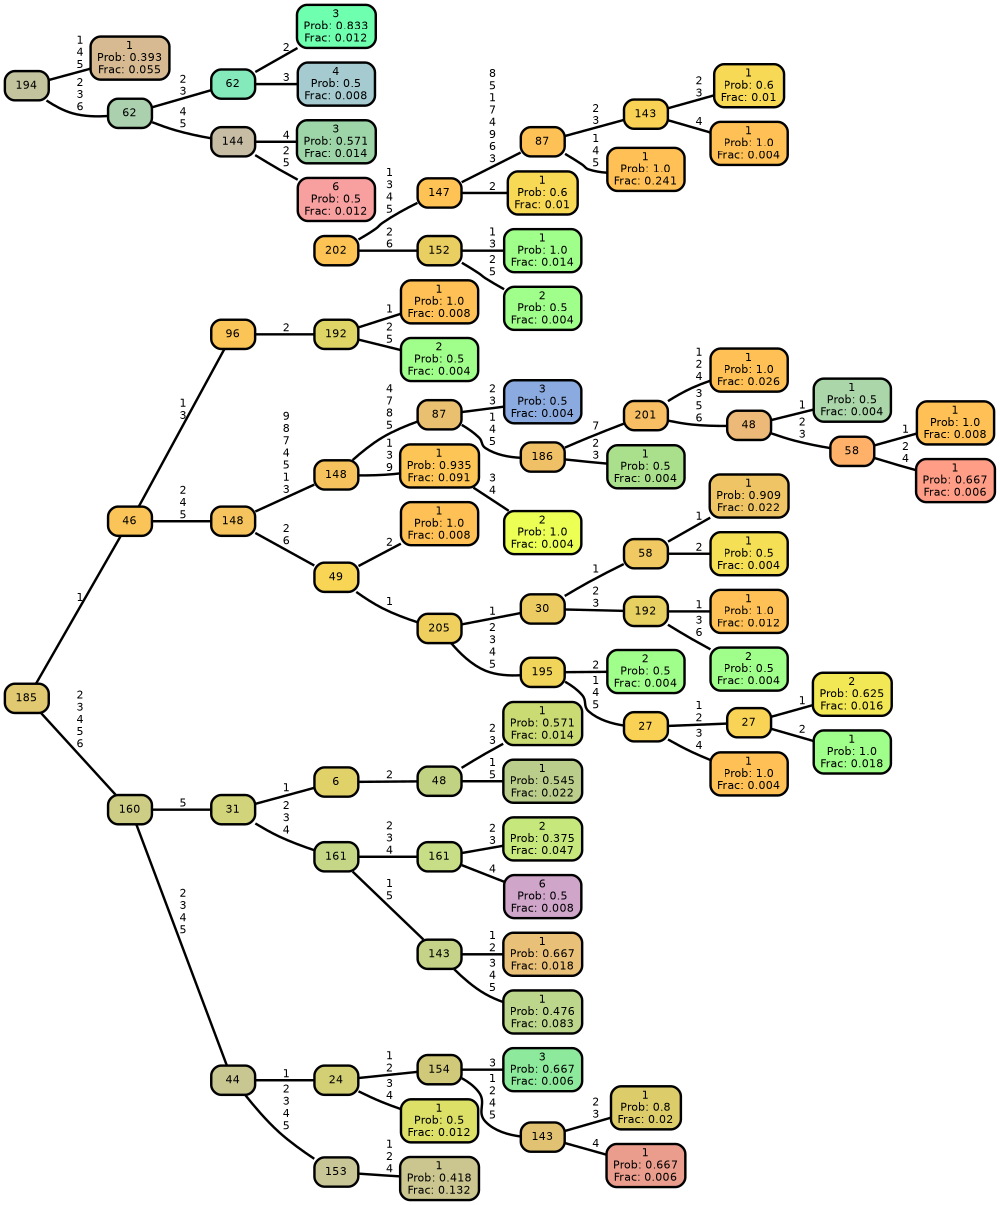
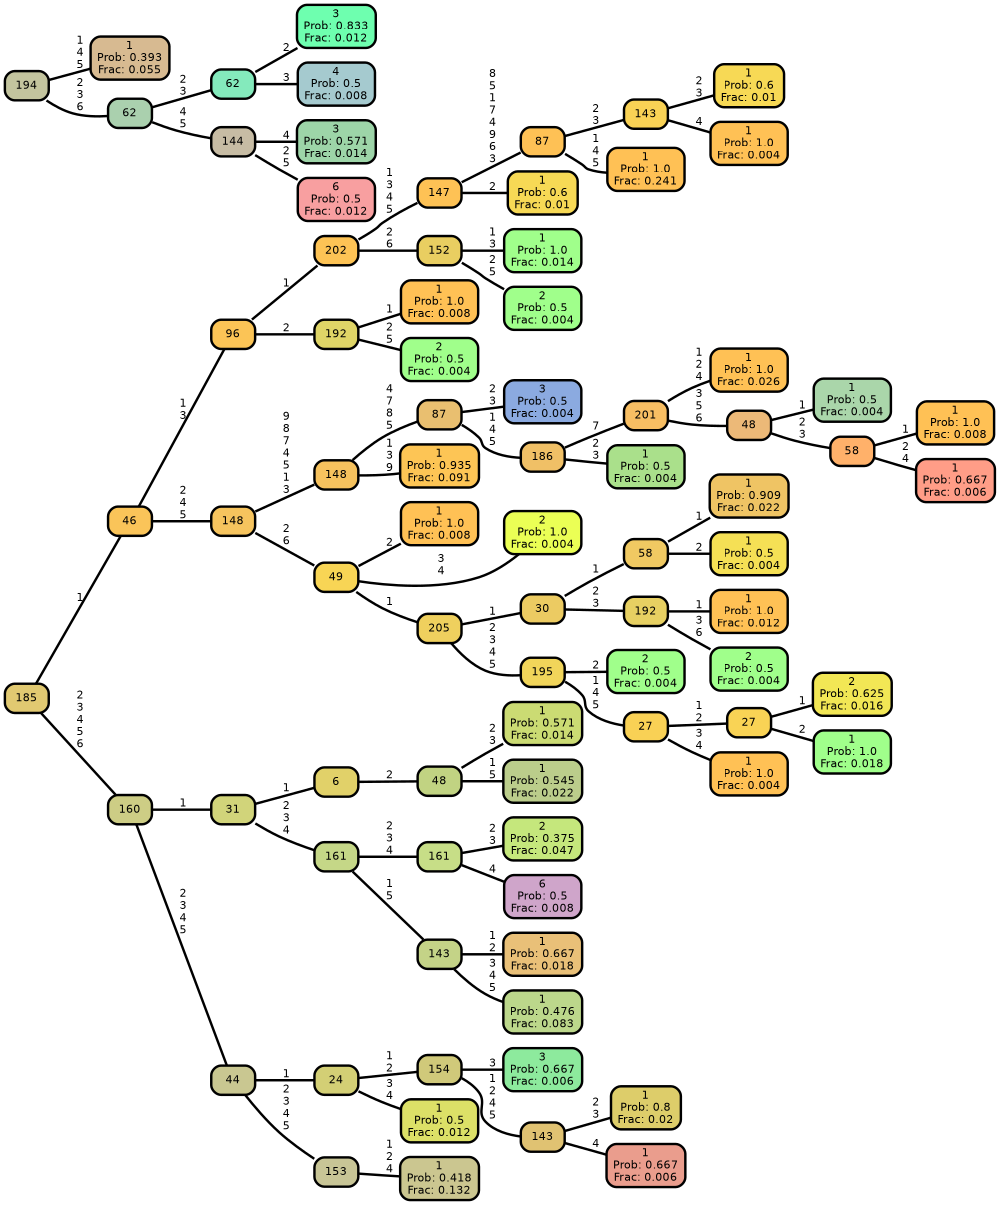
none -> (285, 293)
(491, 499) -> (442, 584)
(182, 804) -> (182, 804)
